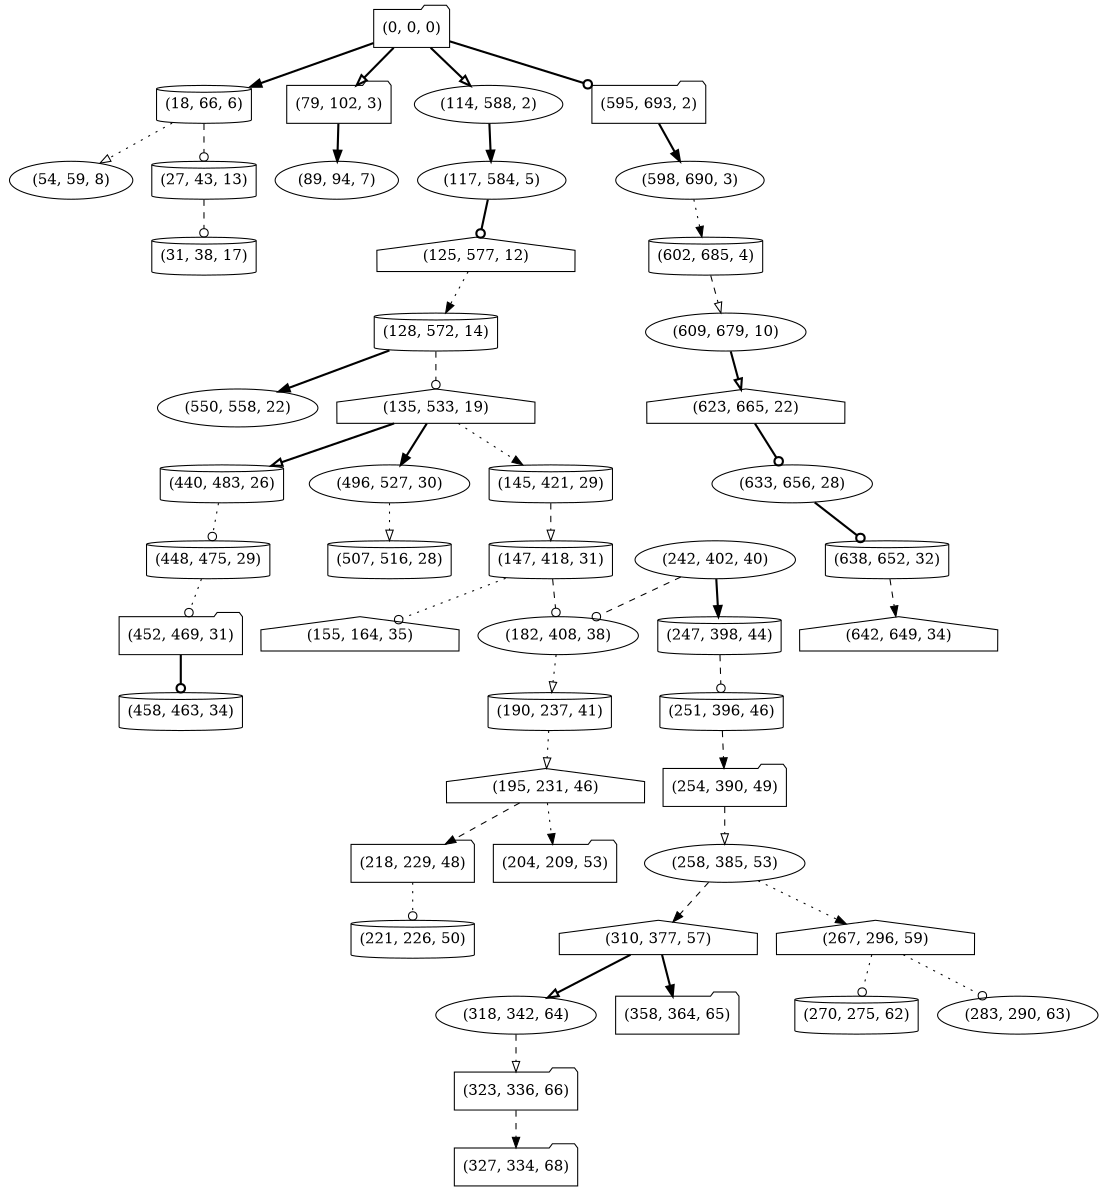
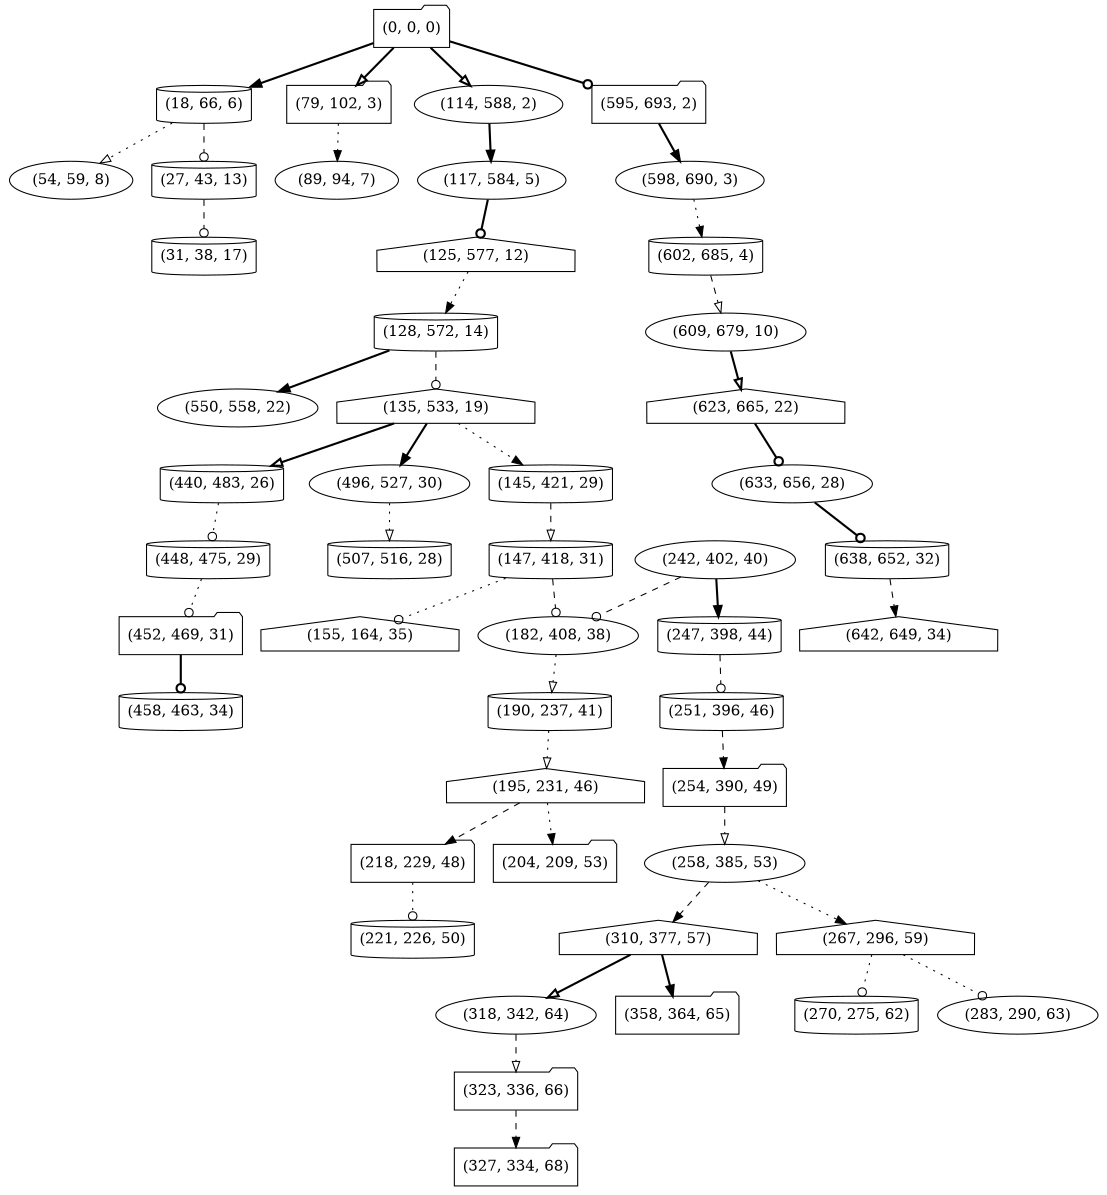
(338, 137) -> (338, 137)
